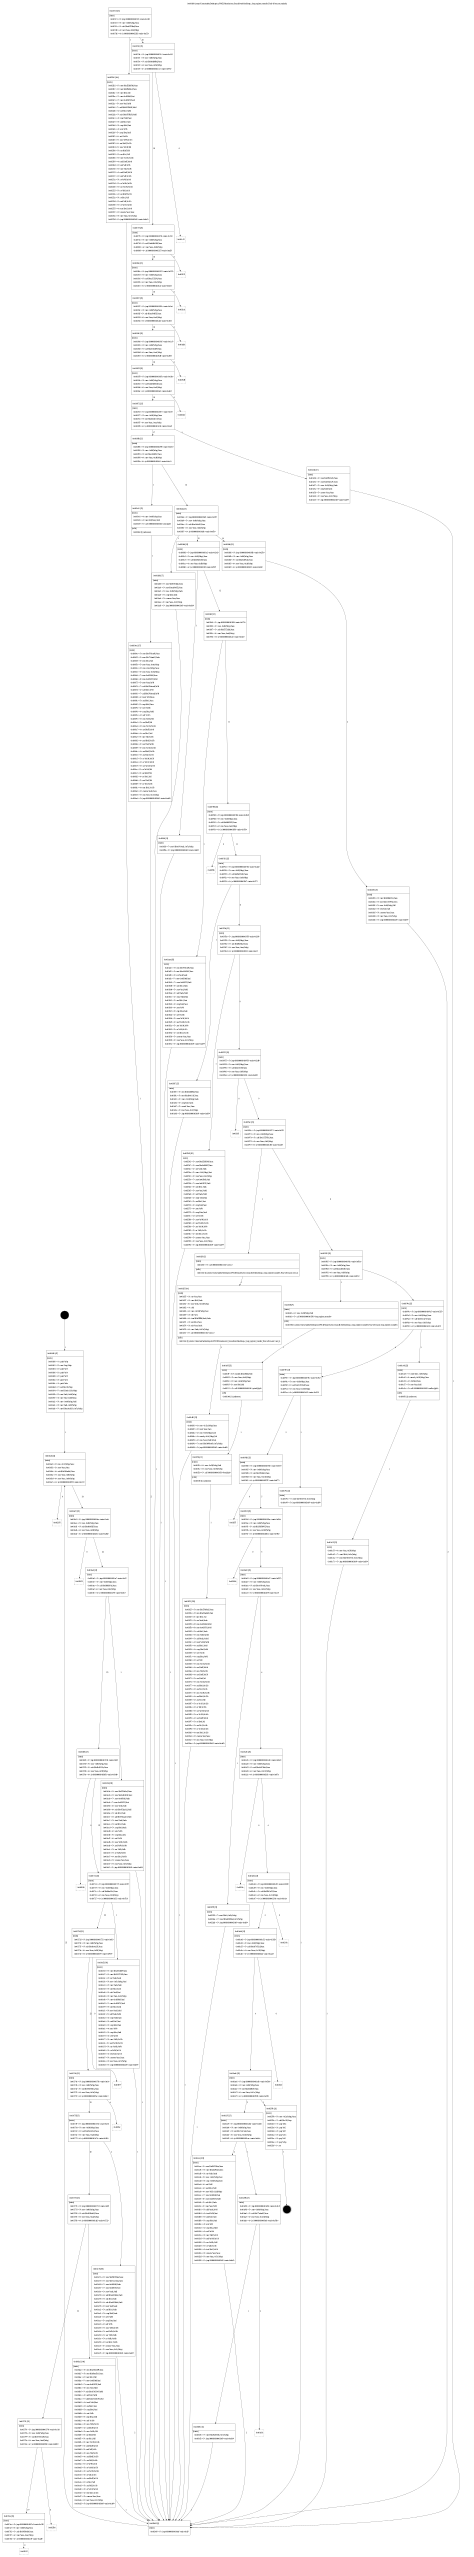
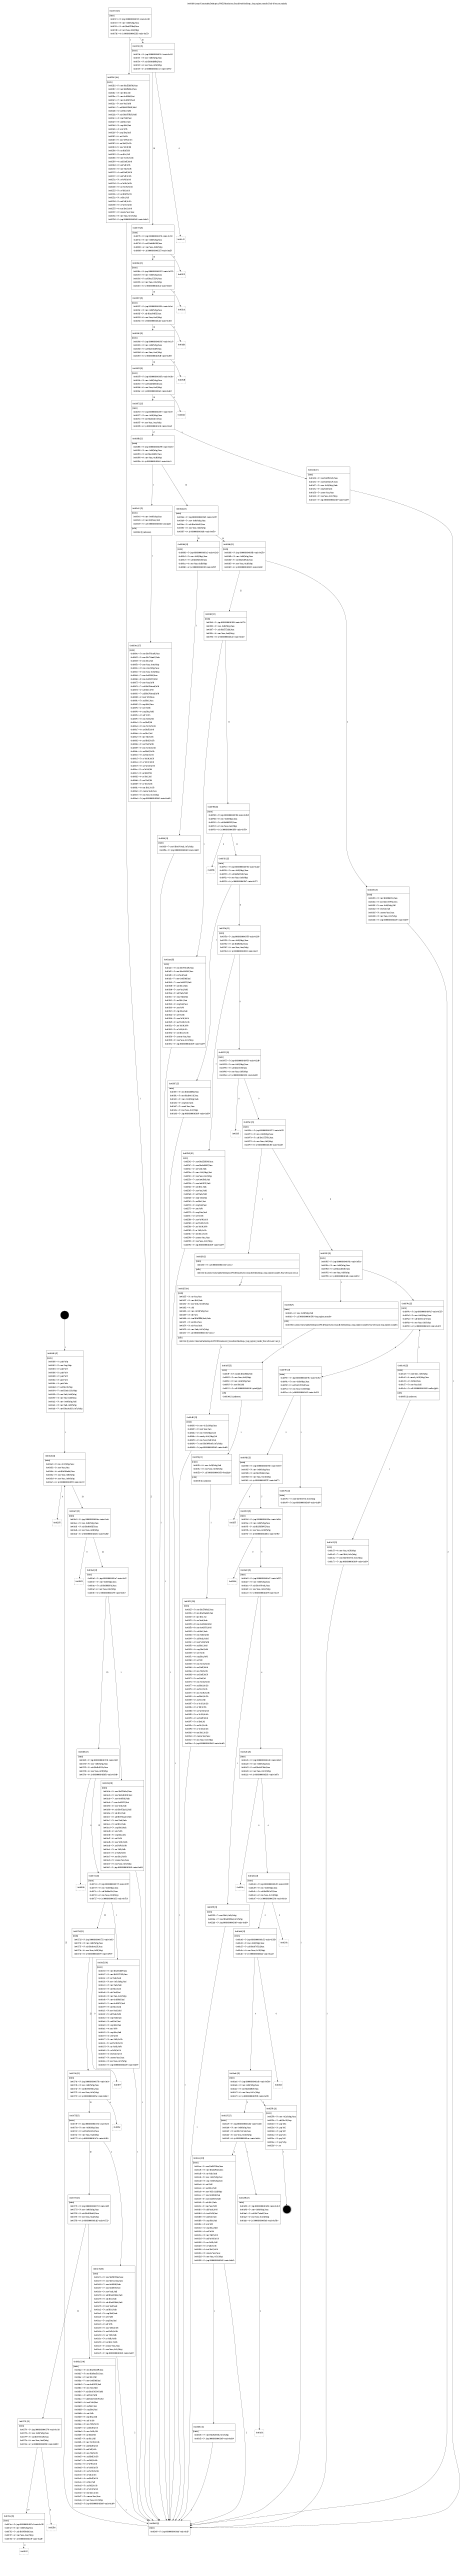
(212, 590) -> (235, 590)
(174, 591) -> none
(420, 1346) -> (418, 1347)
(236, 2323) -> (214, 2343)
